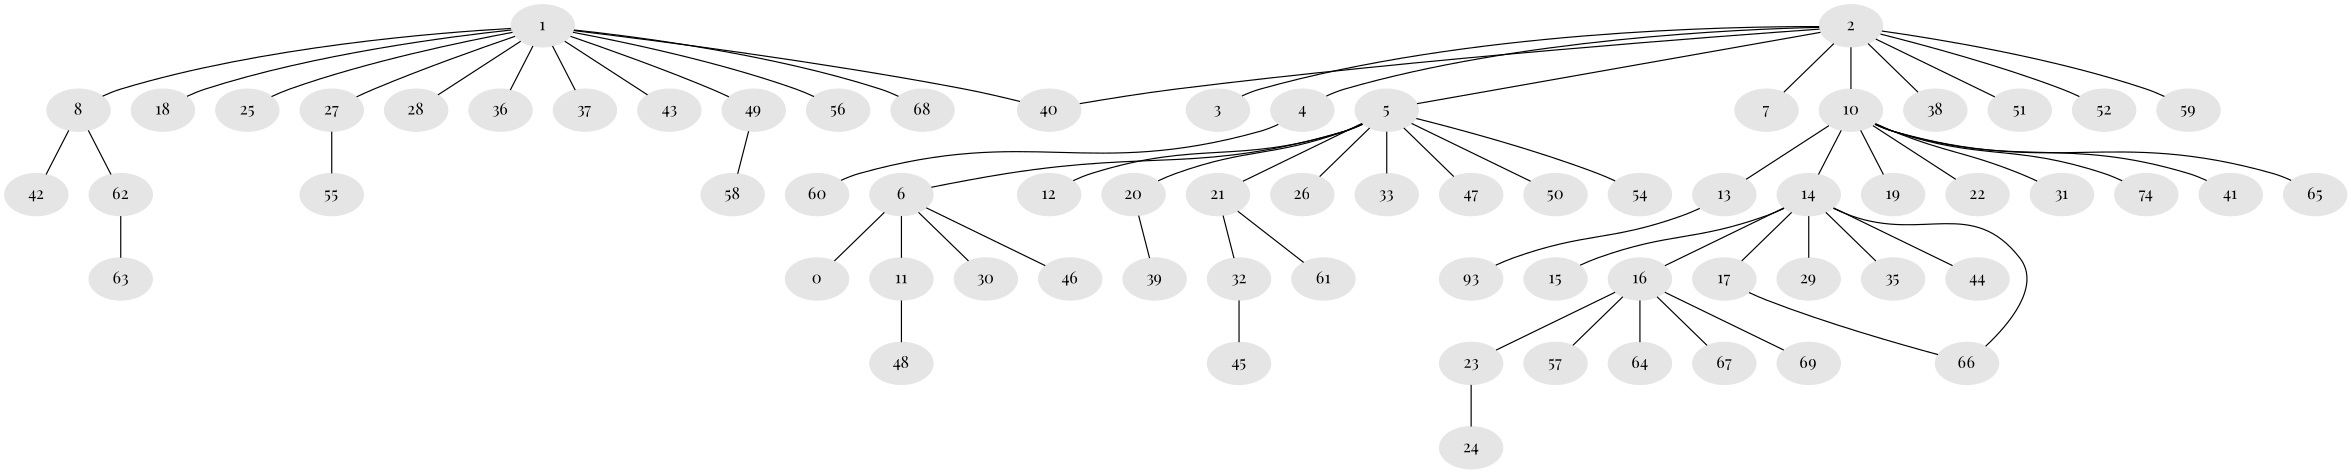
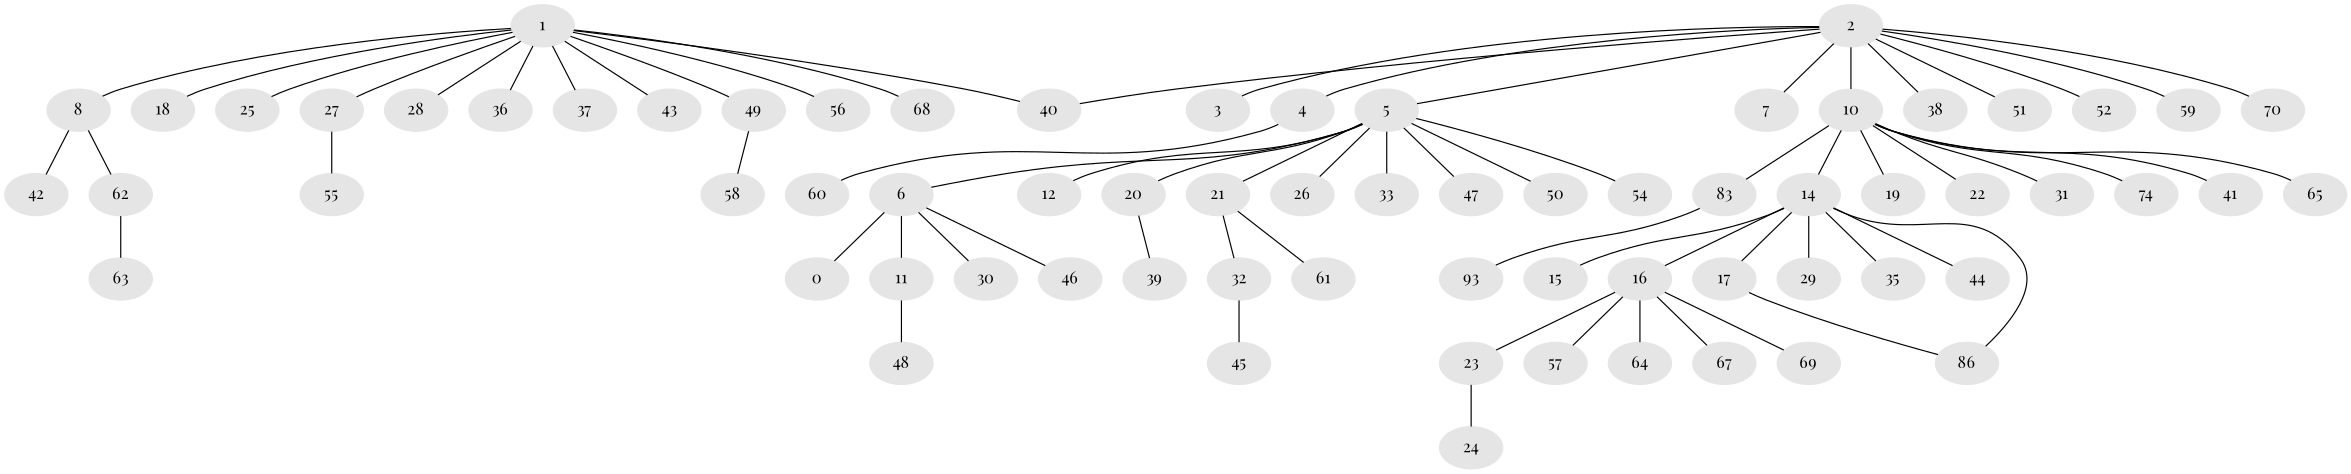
none -> (2273, 110)
(1724, 195) -> (1724, 195)
(1967, 363) -> (1967, 363)
